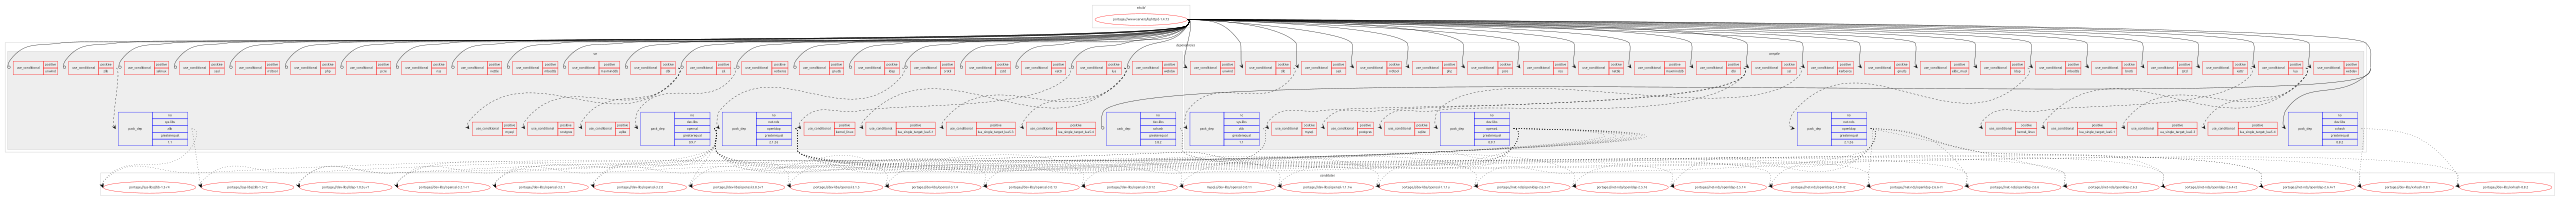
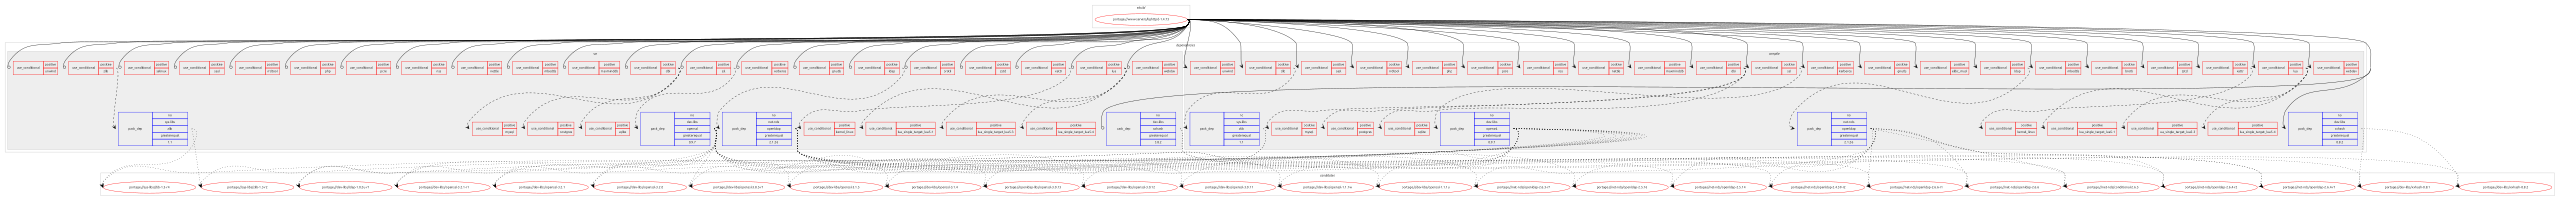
(1033, 187) -> (1033, 187)
(1229, 187) -> (1229, 187)
(2113, 187) -> (2113, 187)
